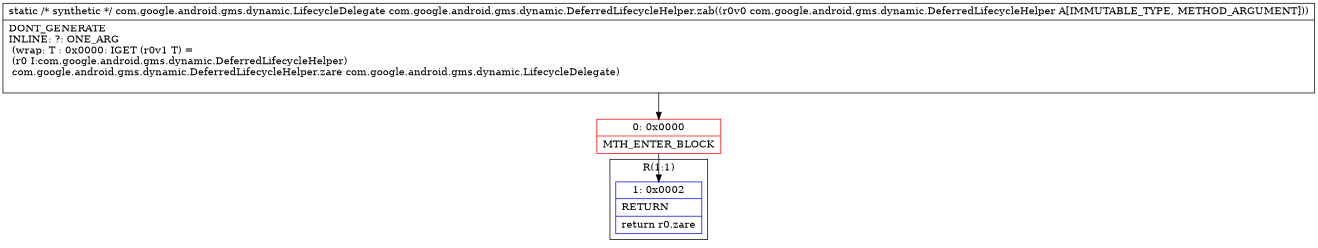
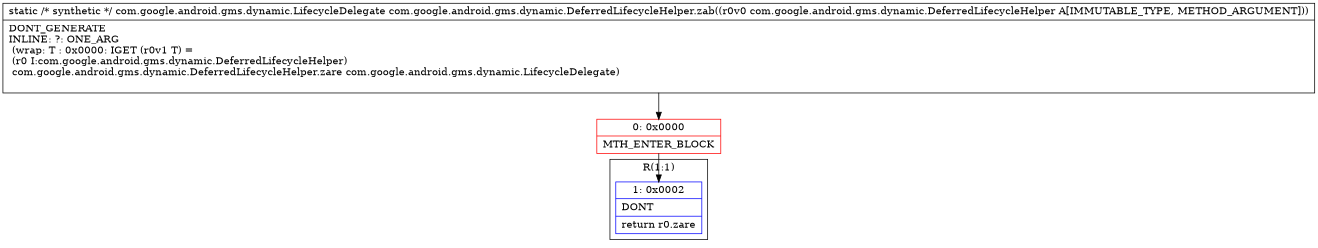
(645, 207) -> (638, 207)
